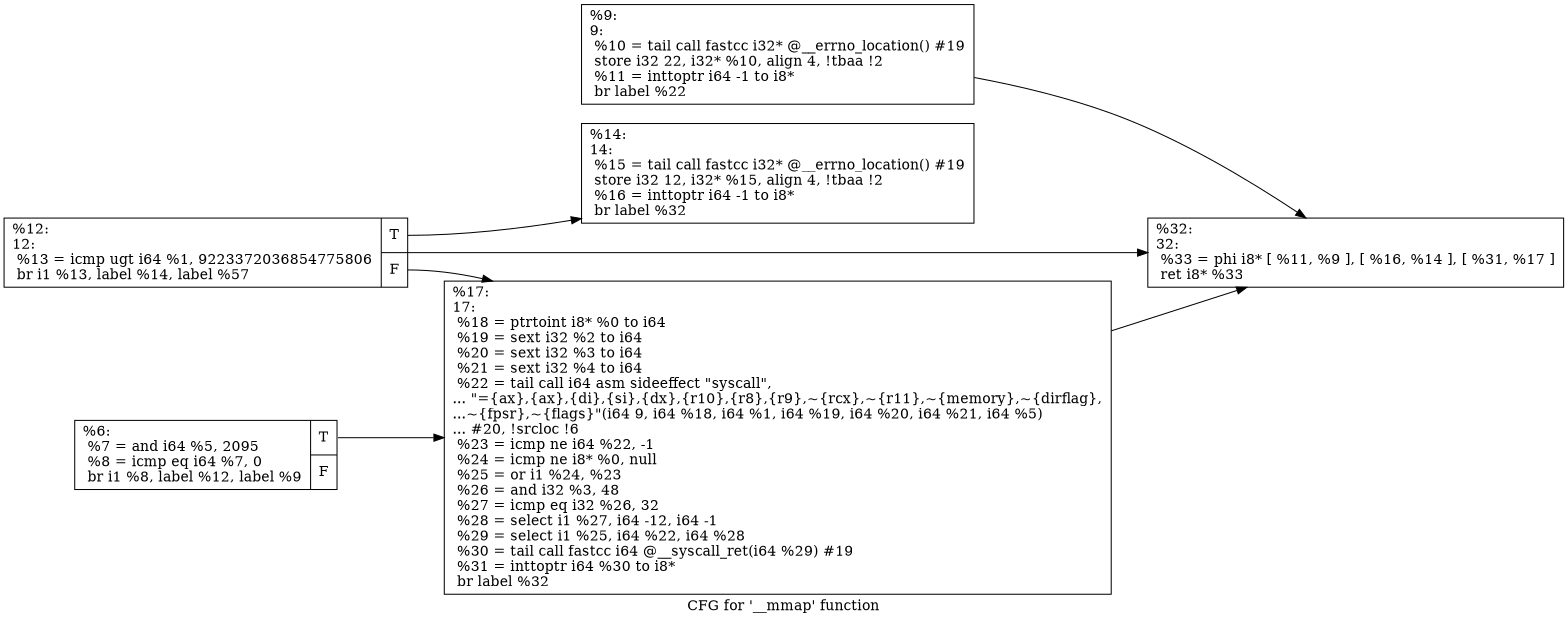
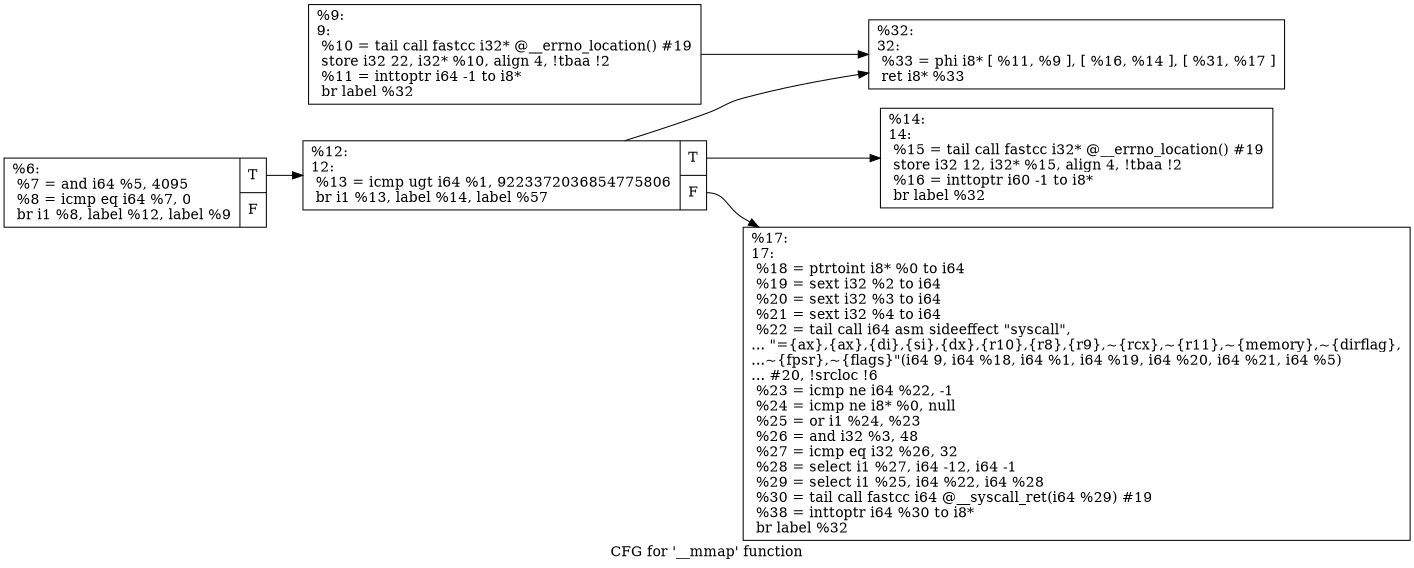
(638, 92) -> (365, 92)
(692, 196) -> (991, 180)
(1174, 311) -> none
(386, 438) -> (279, 175)
(171, 447) -> (101, 185)
(564, 567) -> (863, 513)
